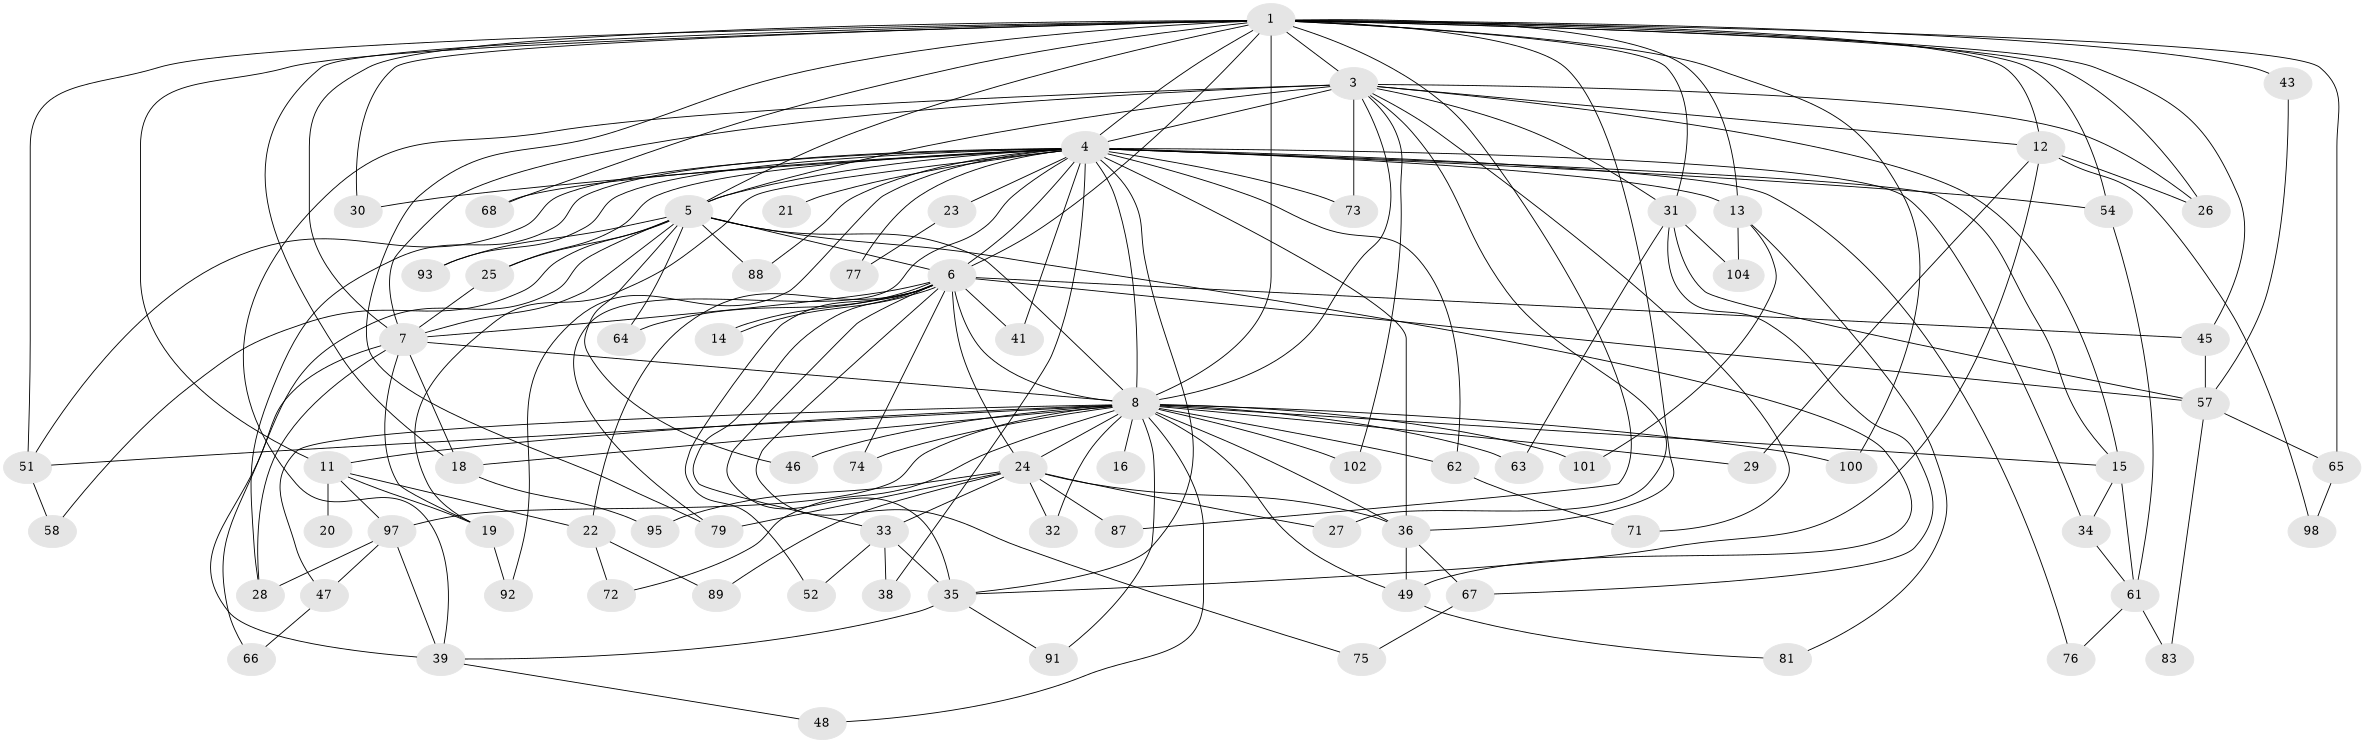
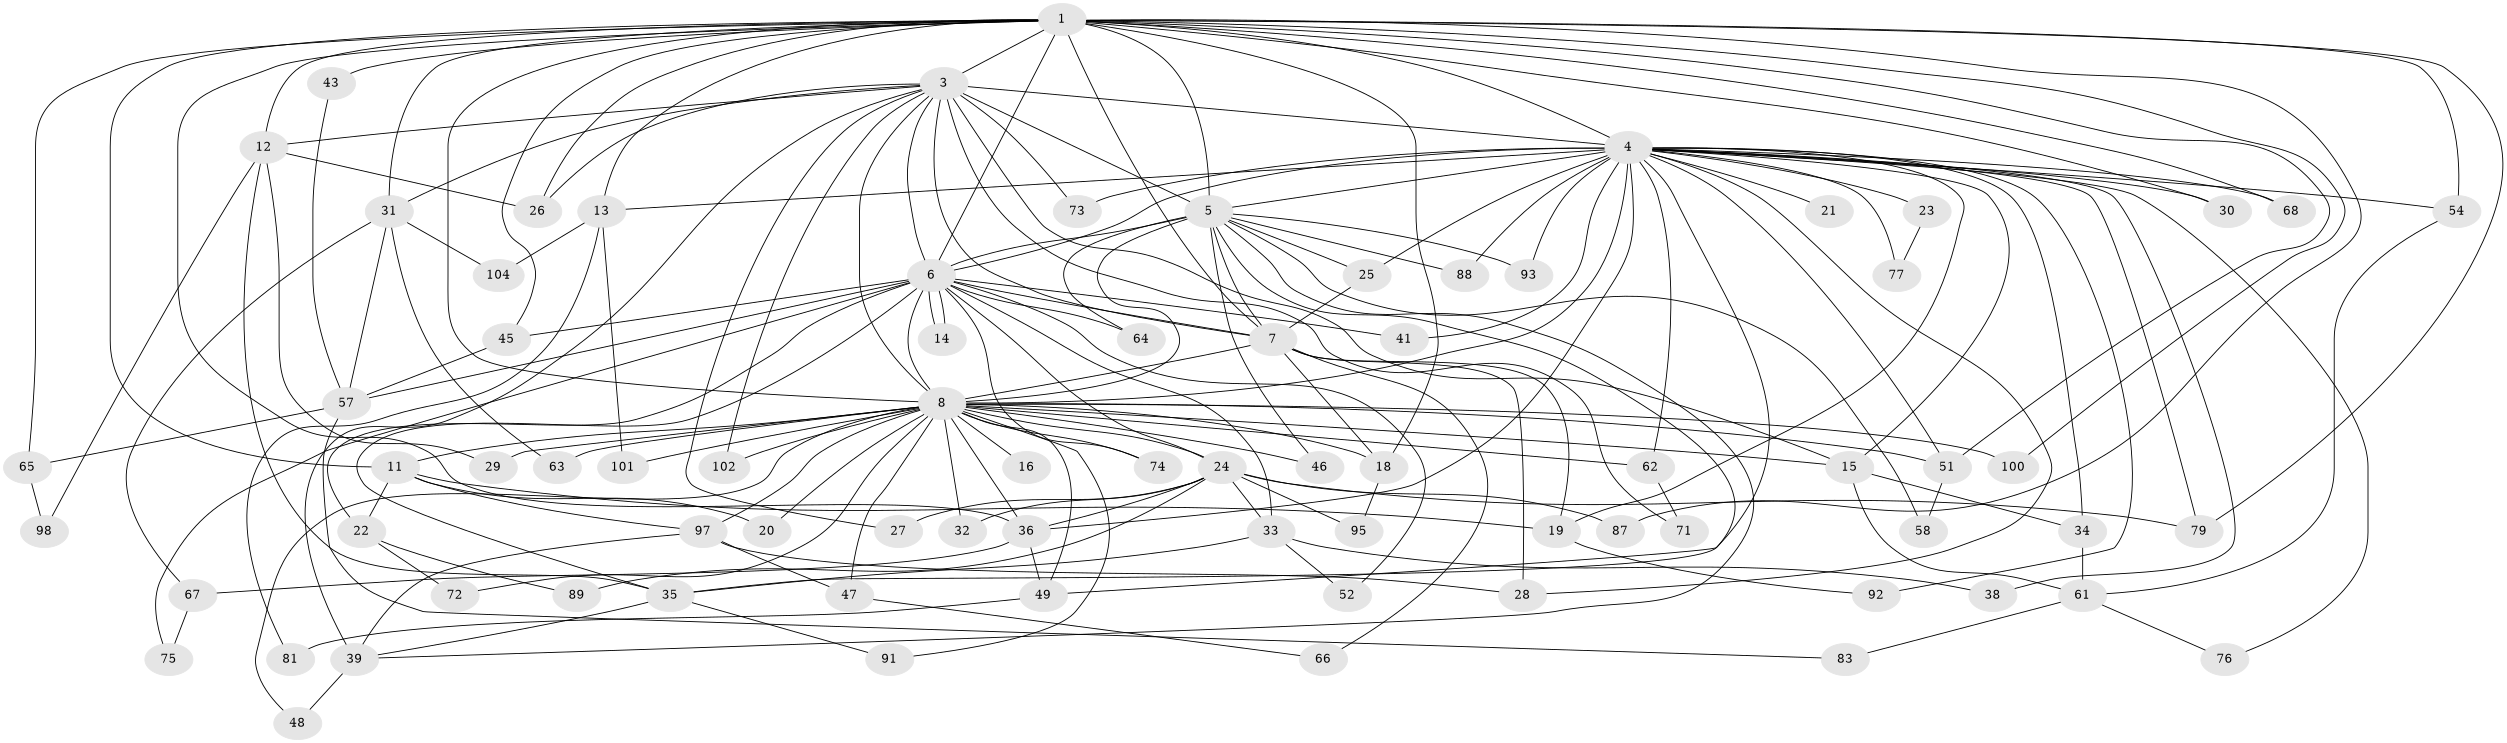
none -> (908, 177)
none -> (850, 462)
